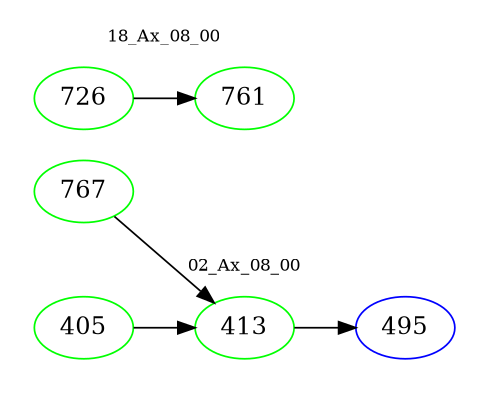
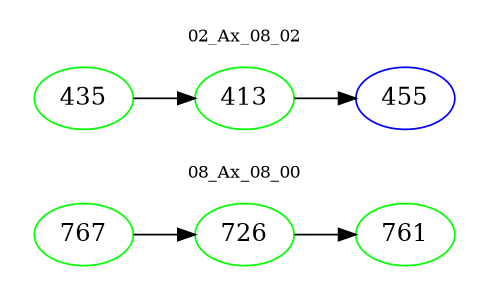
(164, 37) -> (245, 173)
(166, 261) -> (156, 235)
(245, 267) -> (245, 37)
(84, 328) -> (84, 98)
(405, 328) -> (405, 98)
